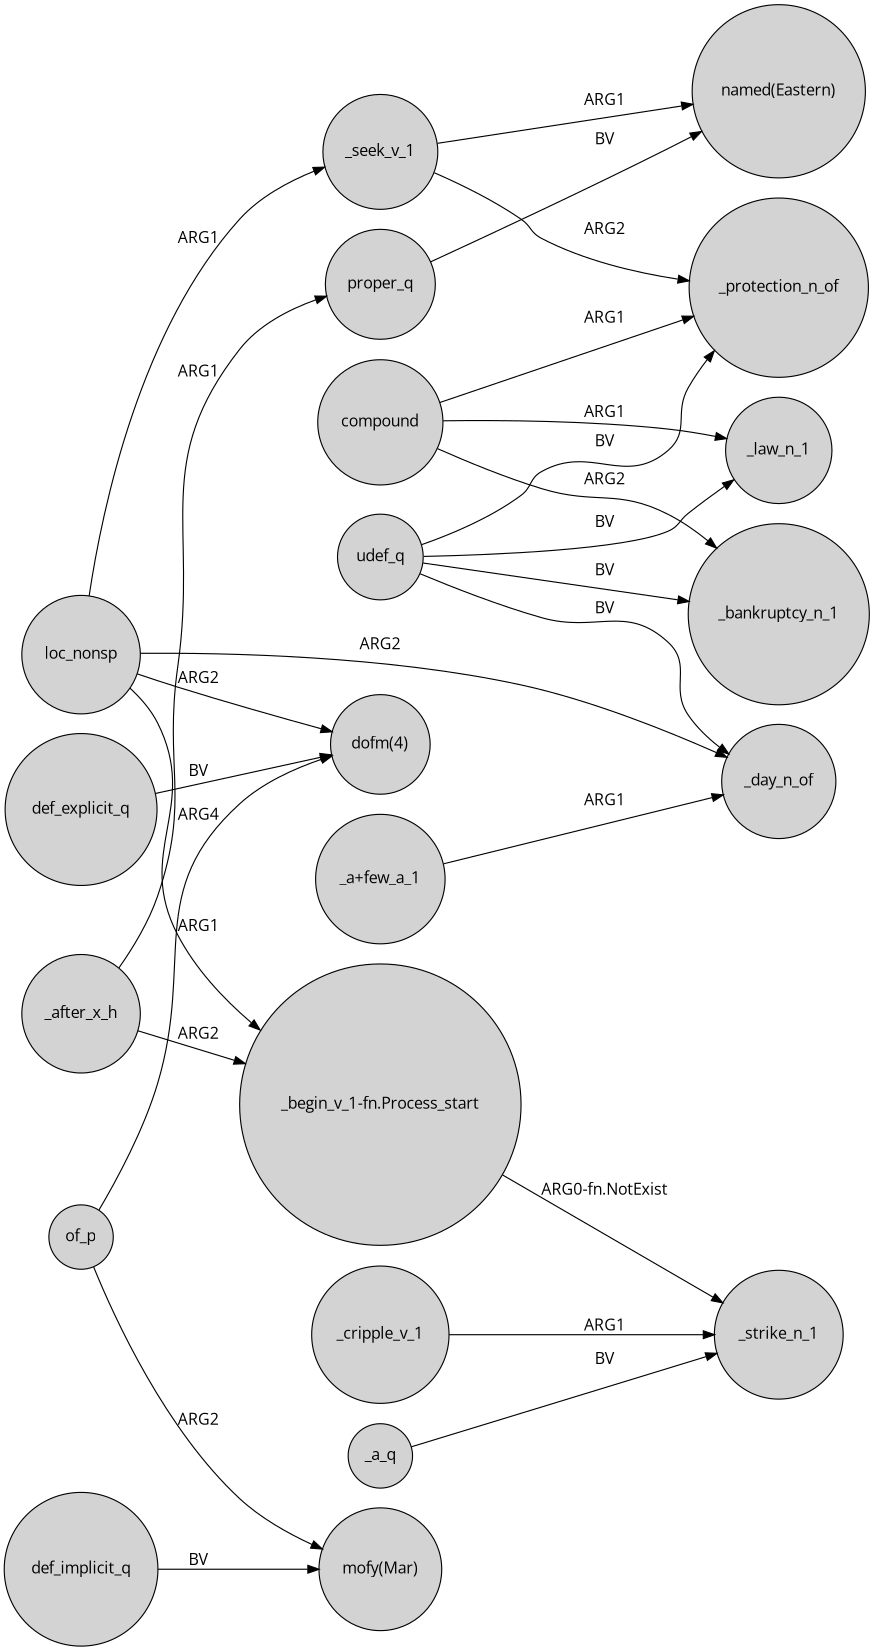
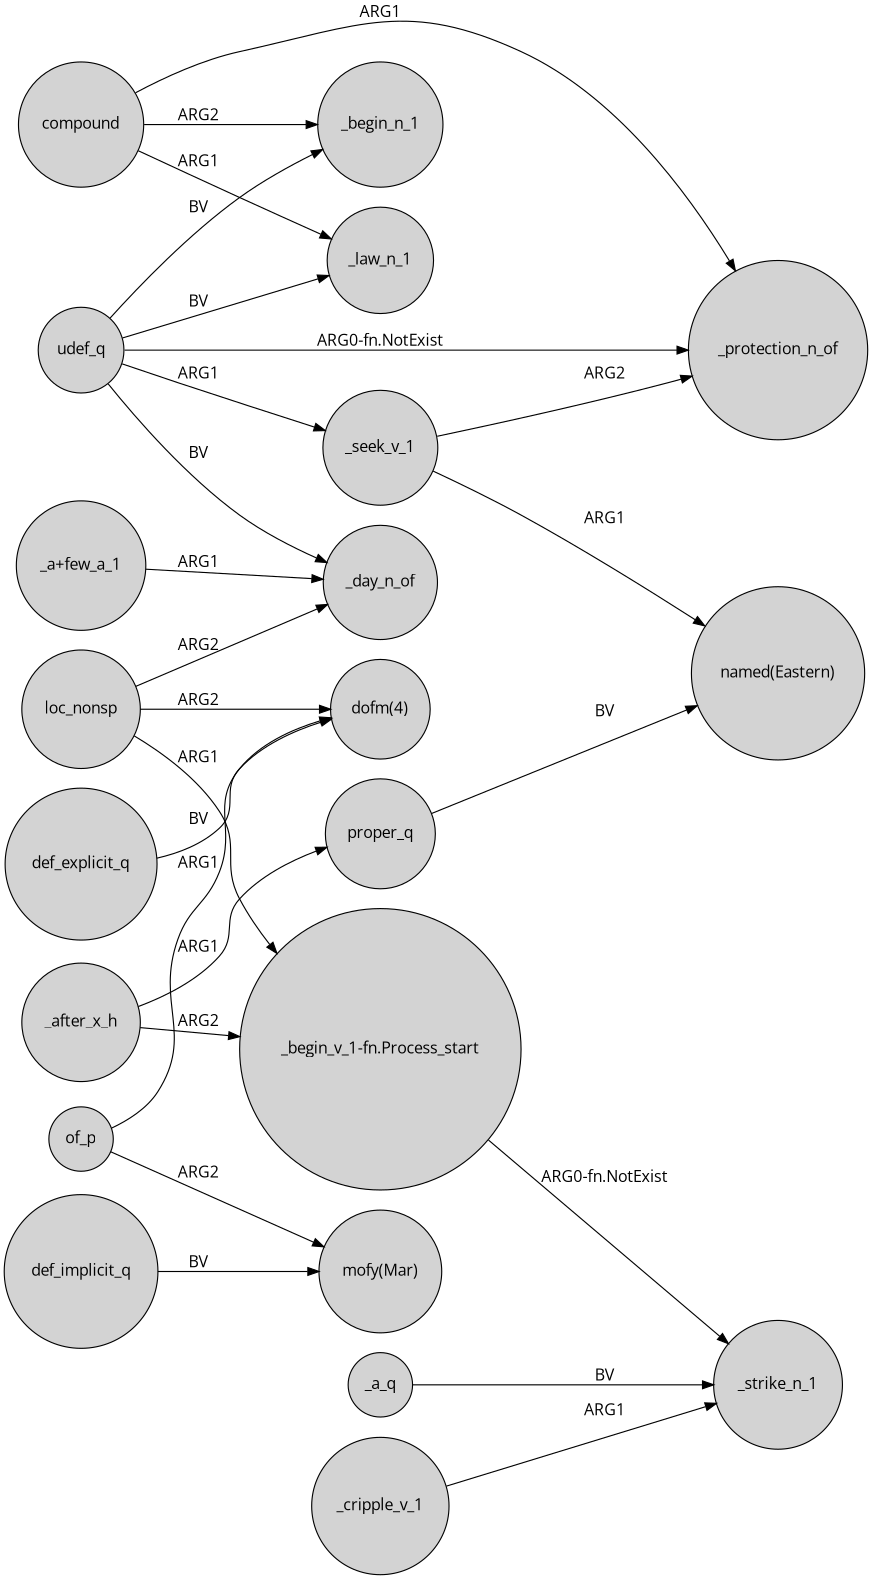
(155, 356) -> (218, 396)
(605, 442) -> (380, 342)
(779, 614) -> (380, 125)
(199, 816) -> (199, 864)
